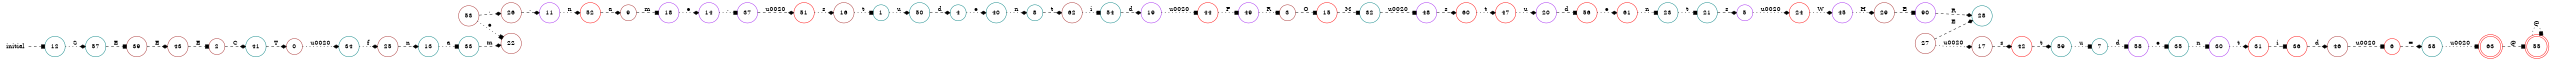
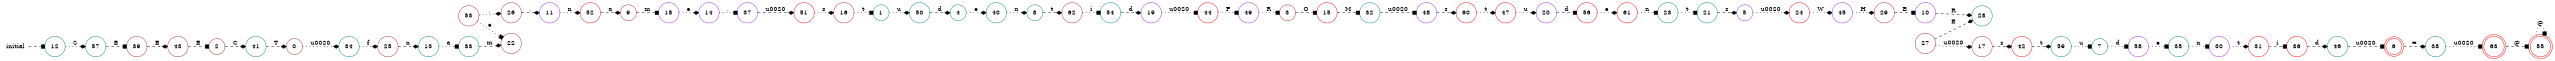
(1925, 13) -> (1925, 13)
(487, 15) -> (487, 15)
(2338, 47) -> (2338, 47)
(2392, 47) -> (2394, 47)
